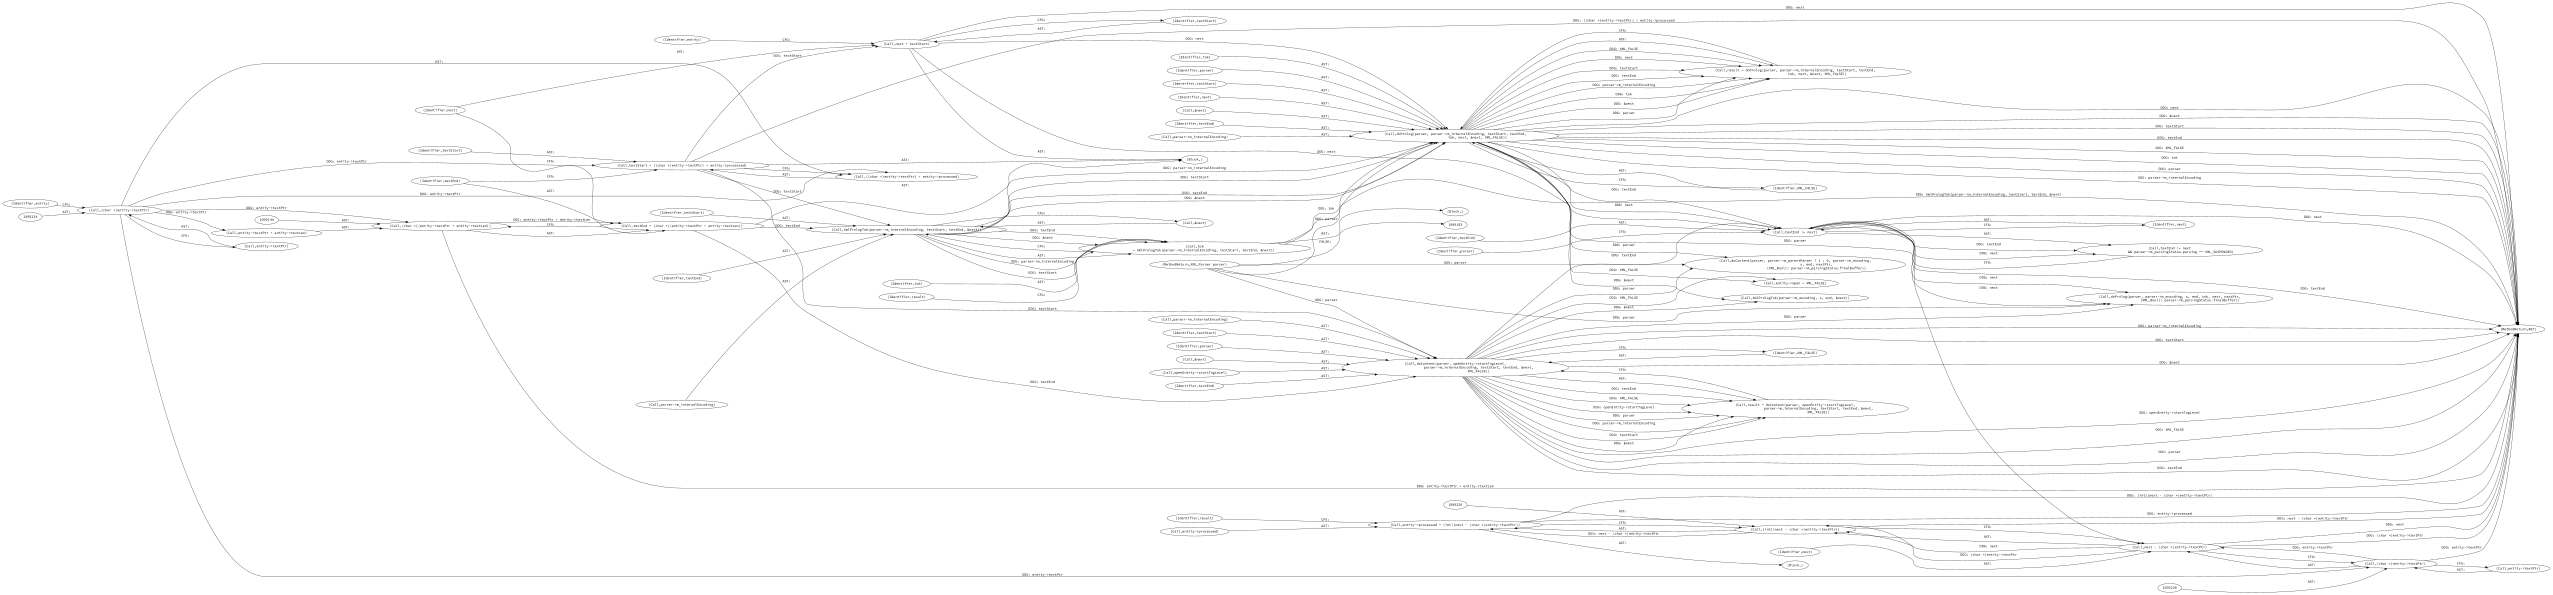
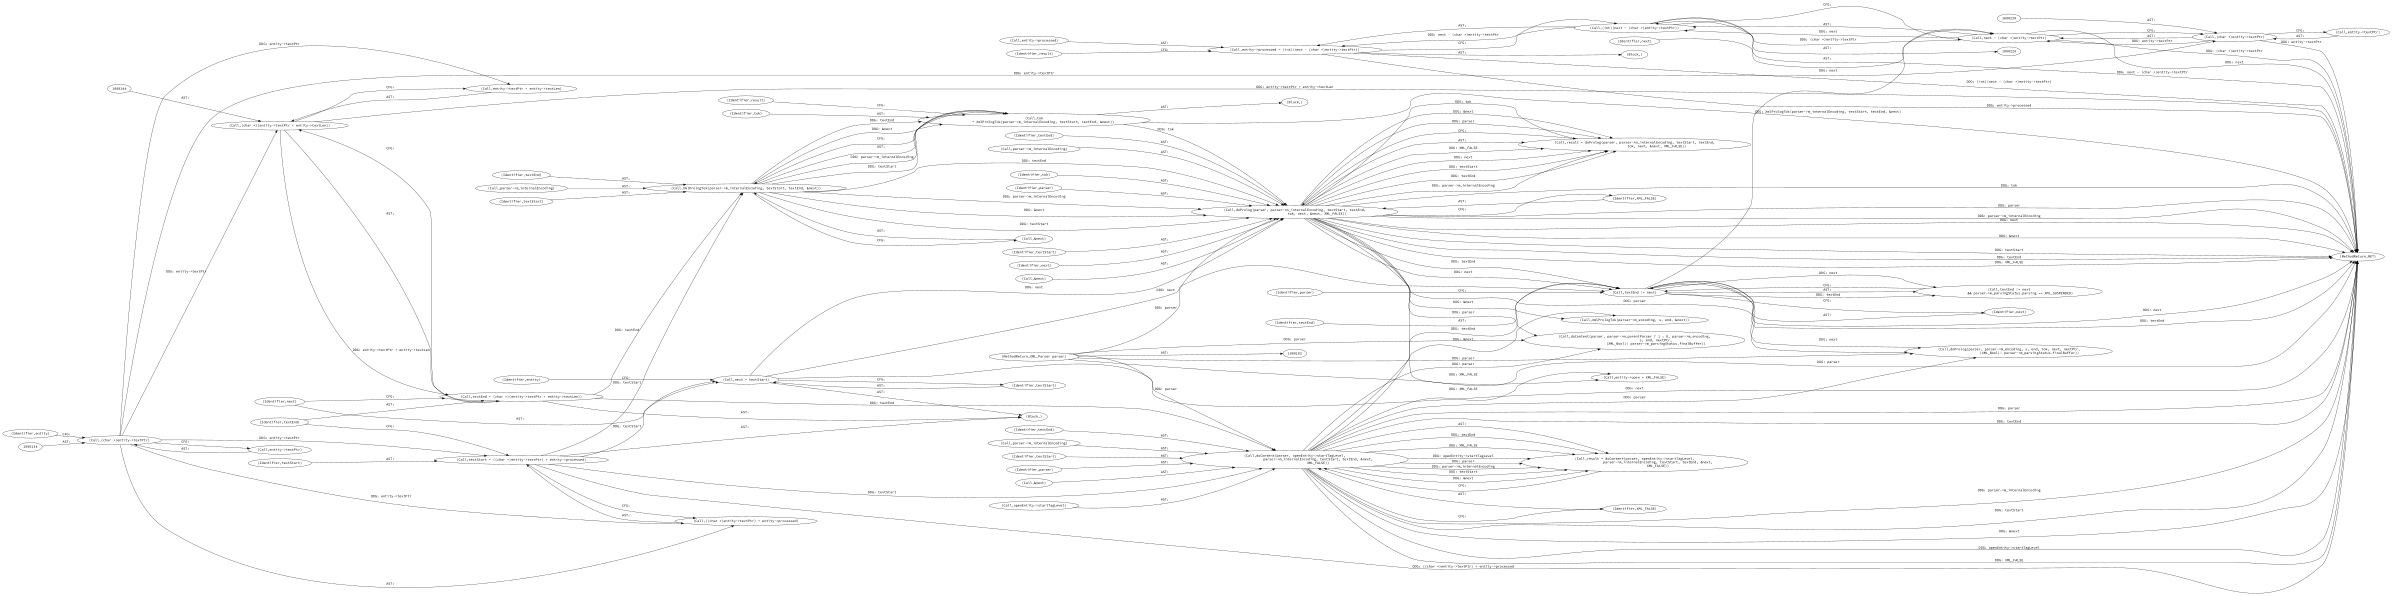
none -> (376, 91)
(1326, 242) -> (1166, 353)
none -> (1731, 363)
(1610, 515) -> (1815, 54)
